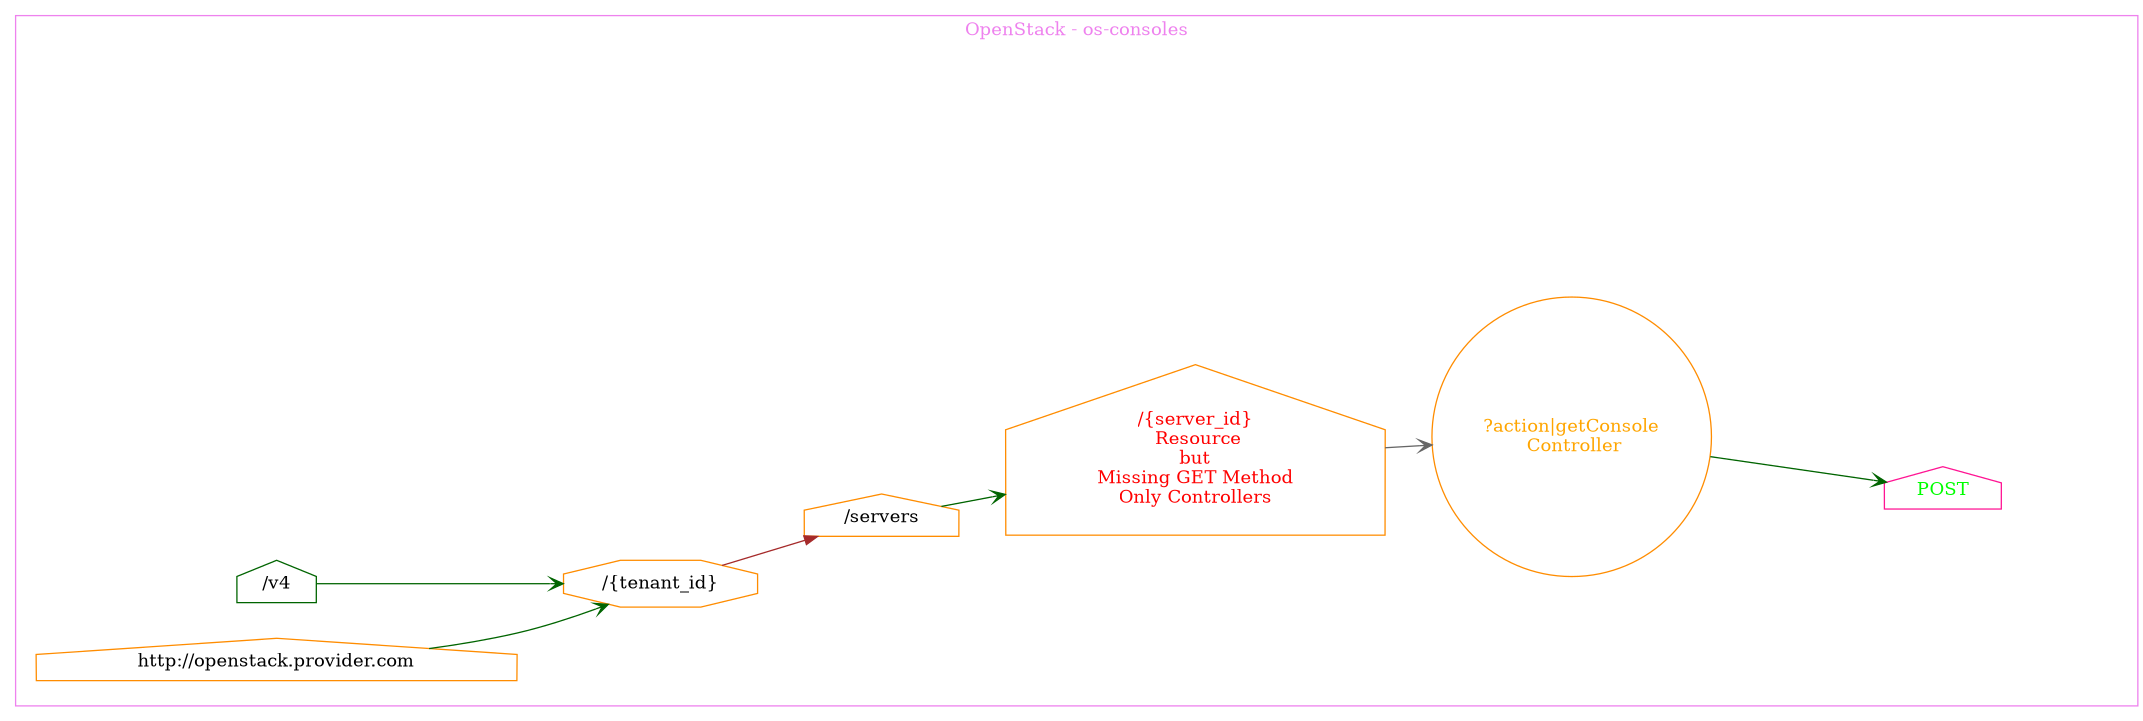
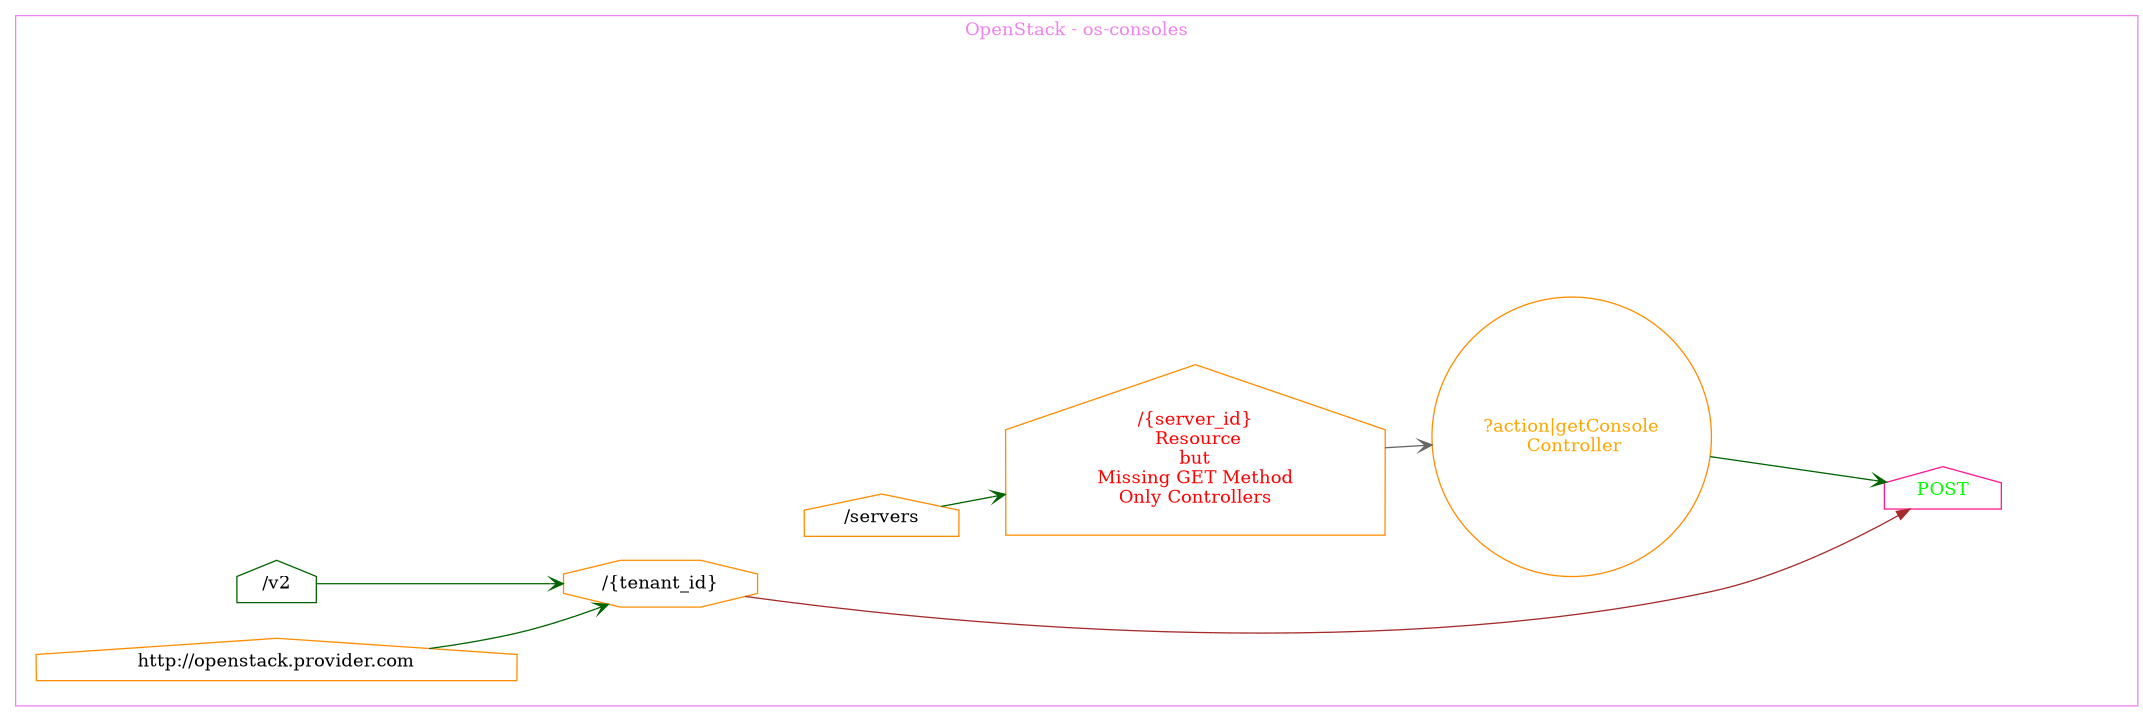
(764, 553) -> (1330, 632)
(277, 584) -> (277, 584)
